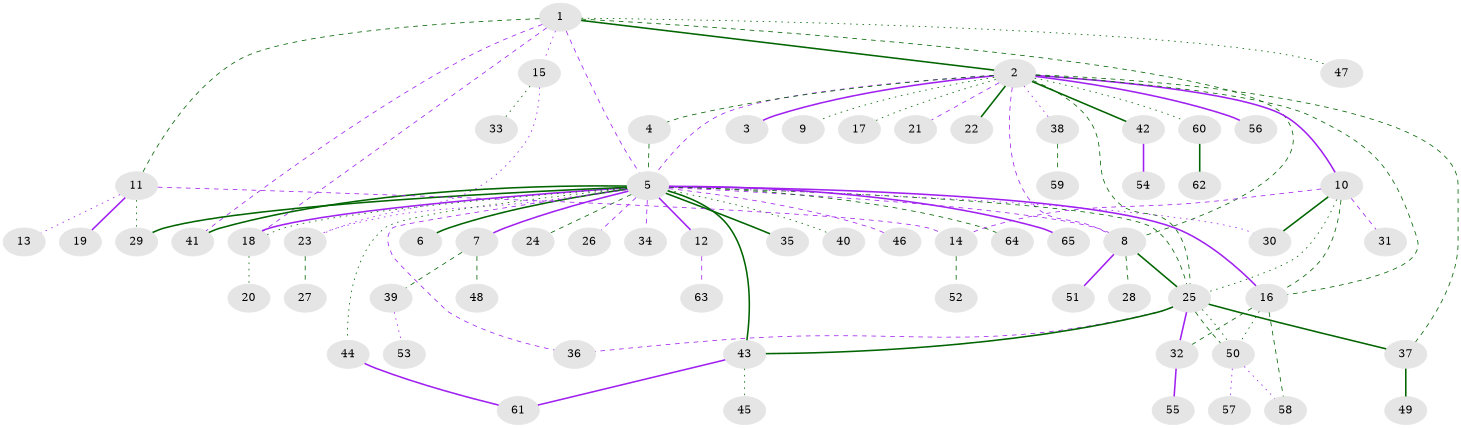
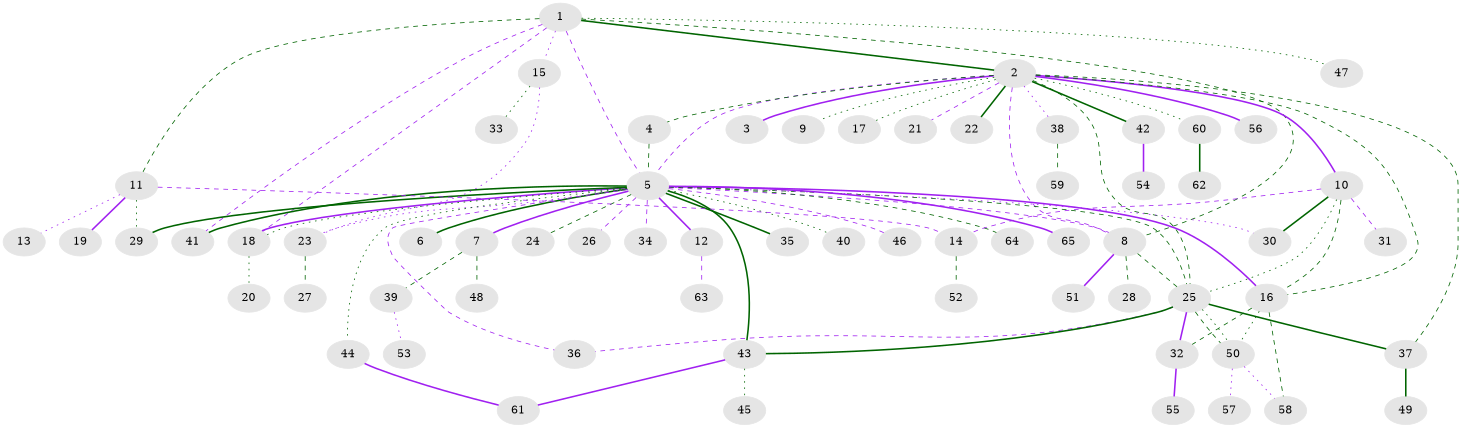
(1157, 270) -> (1157, 270)
